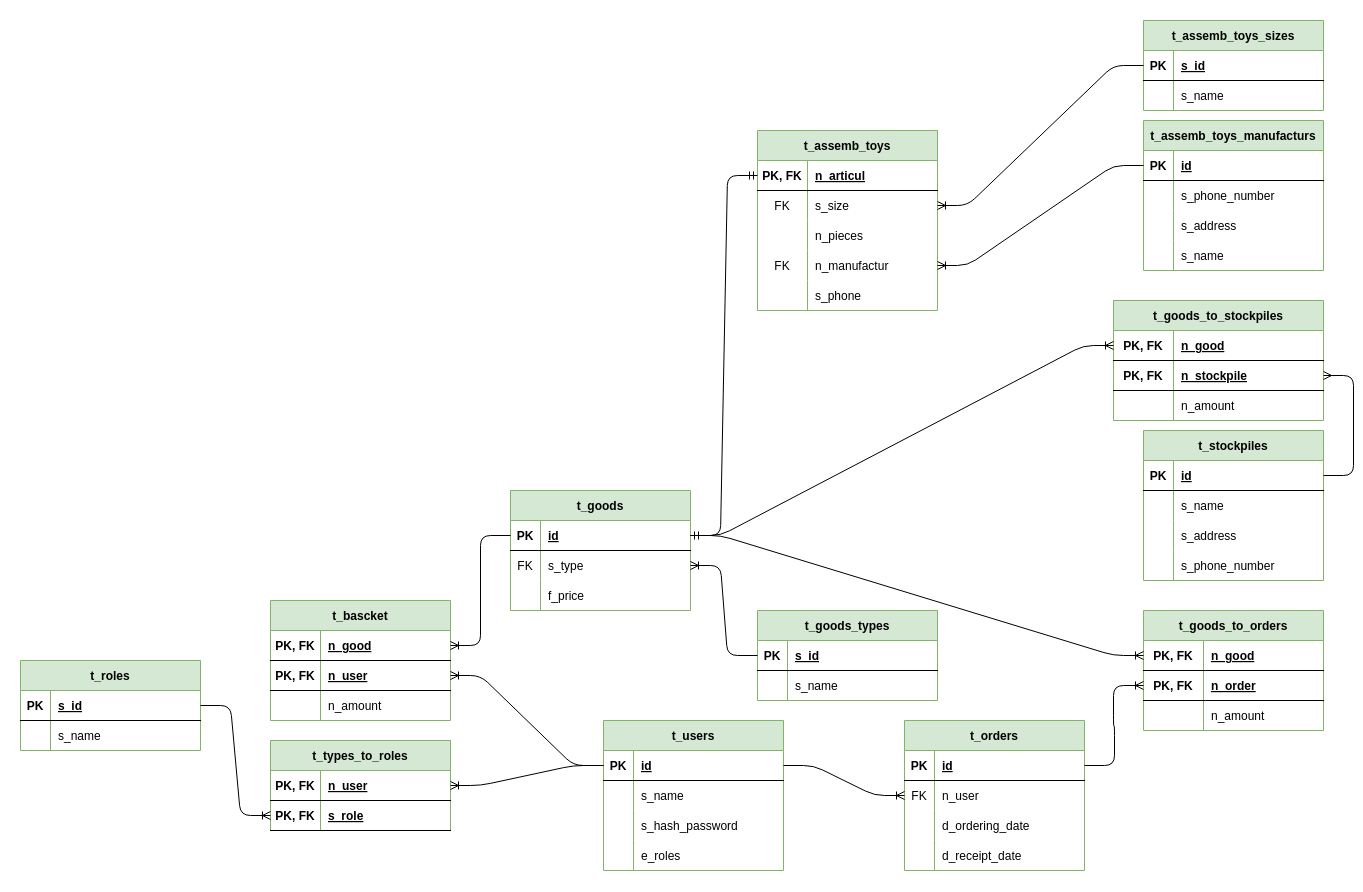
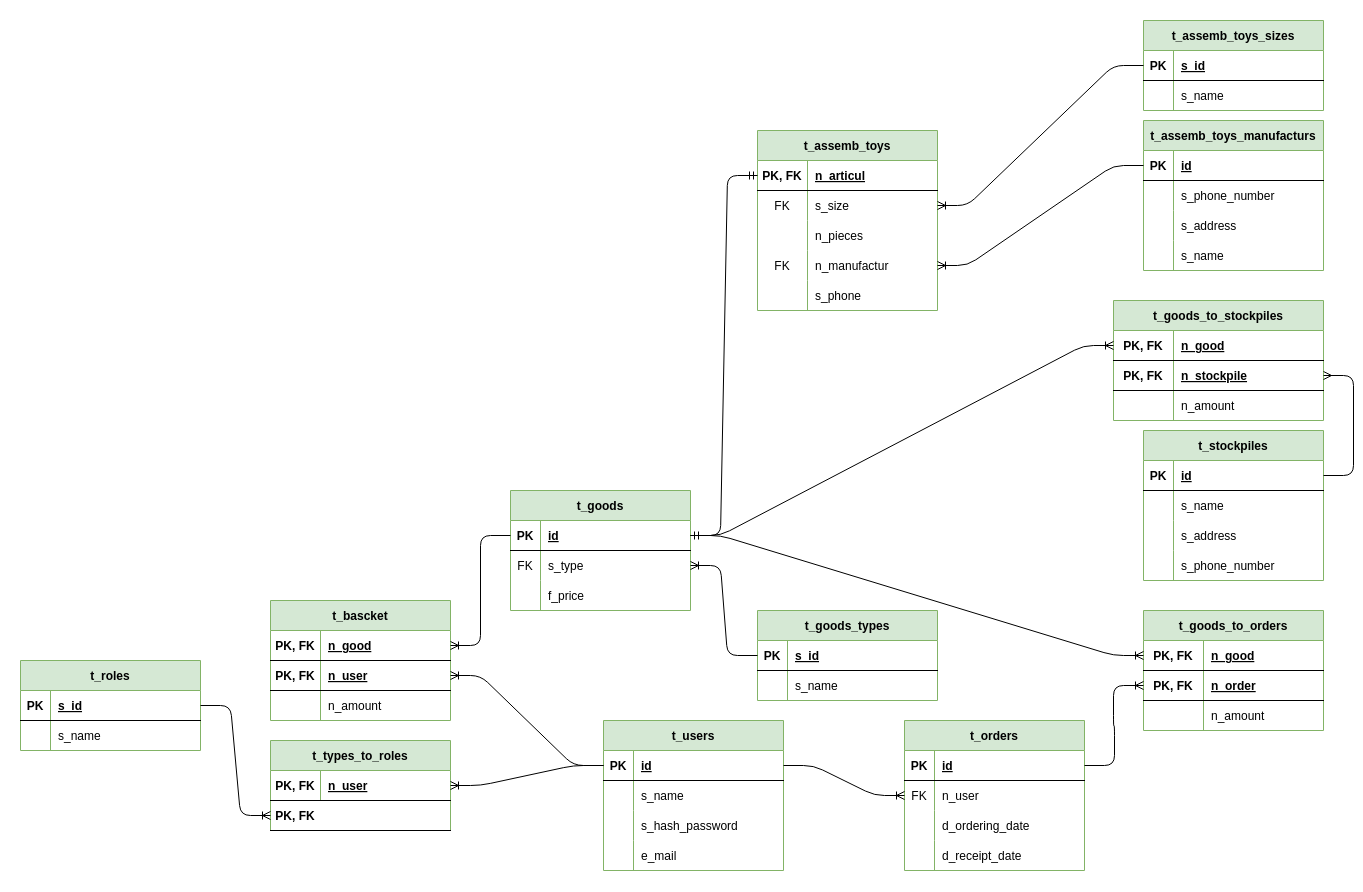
(386, 816) -> none
(663, 856) -> (658, 856)
